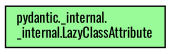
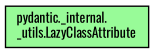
(85, 27) -> (77, 27)
